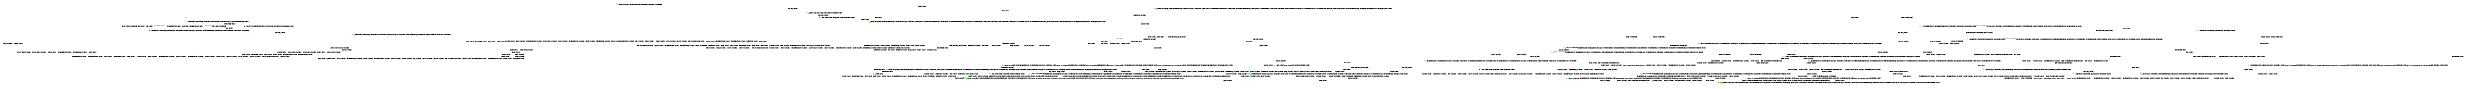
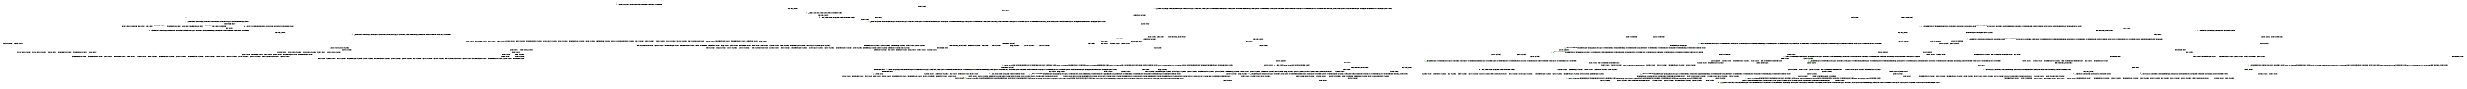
none -> (2094, 38)
(1685, 53) -> none
